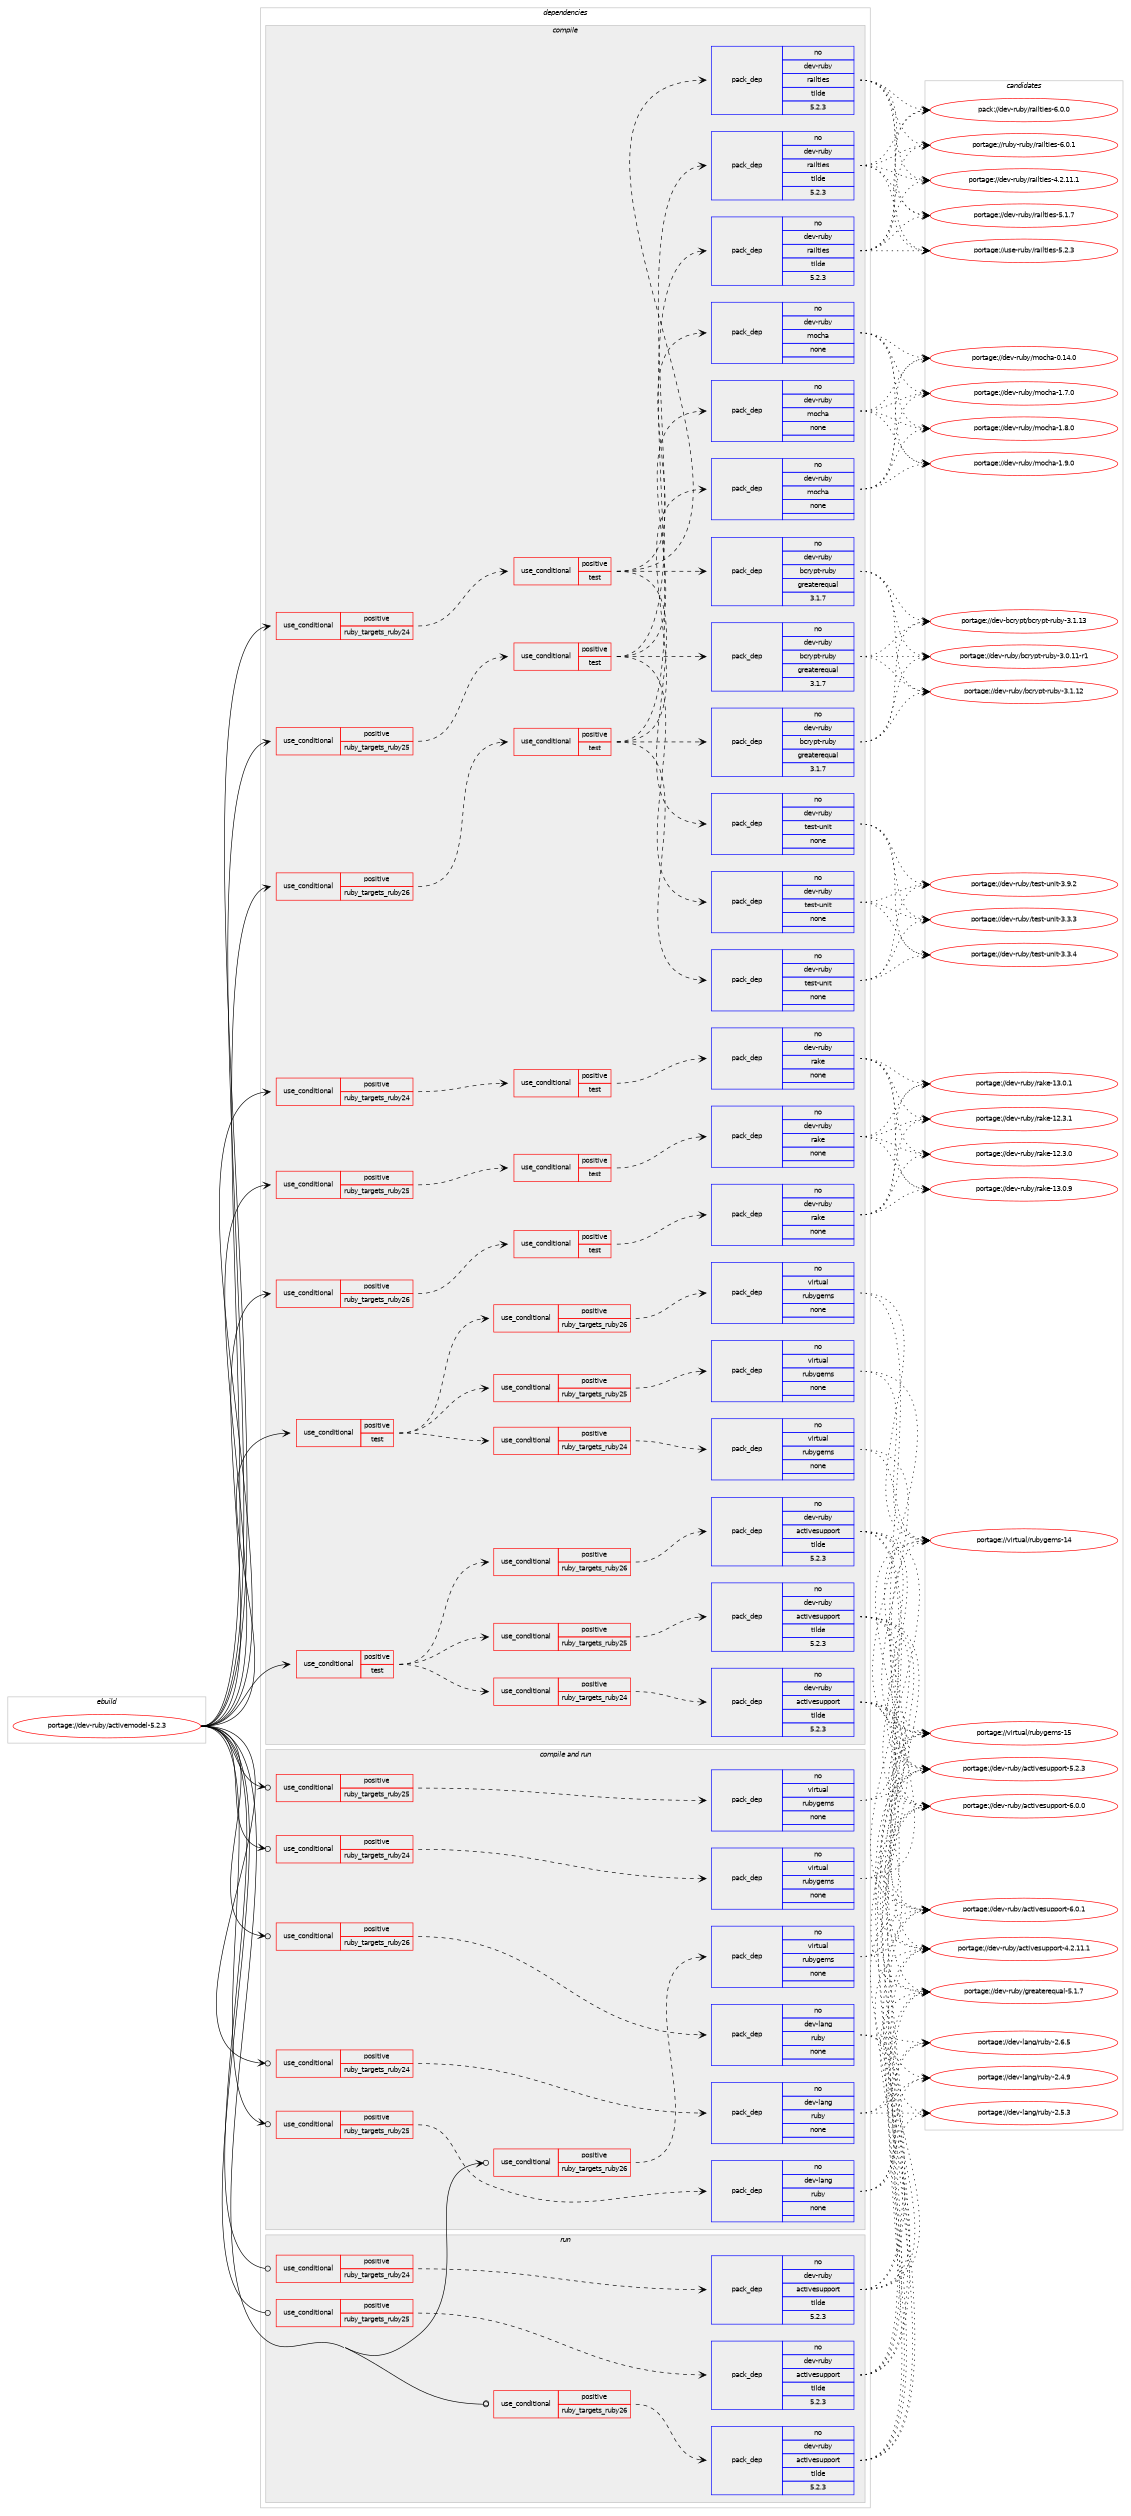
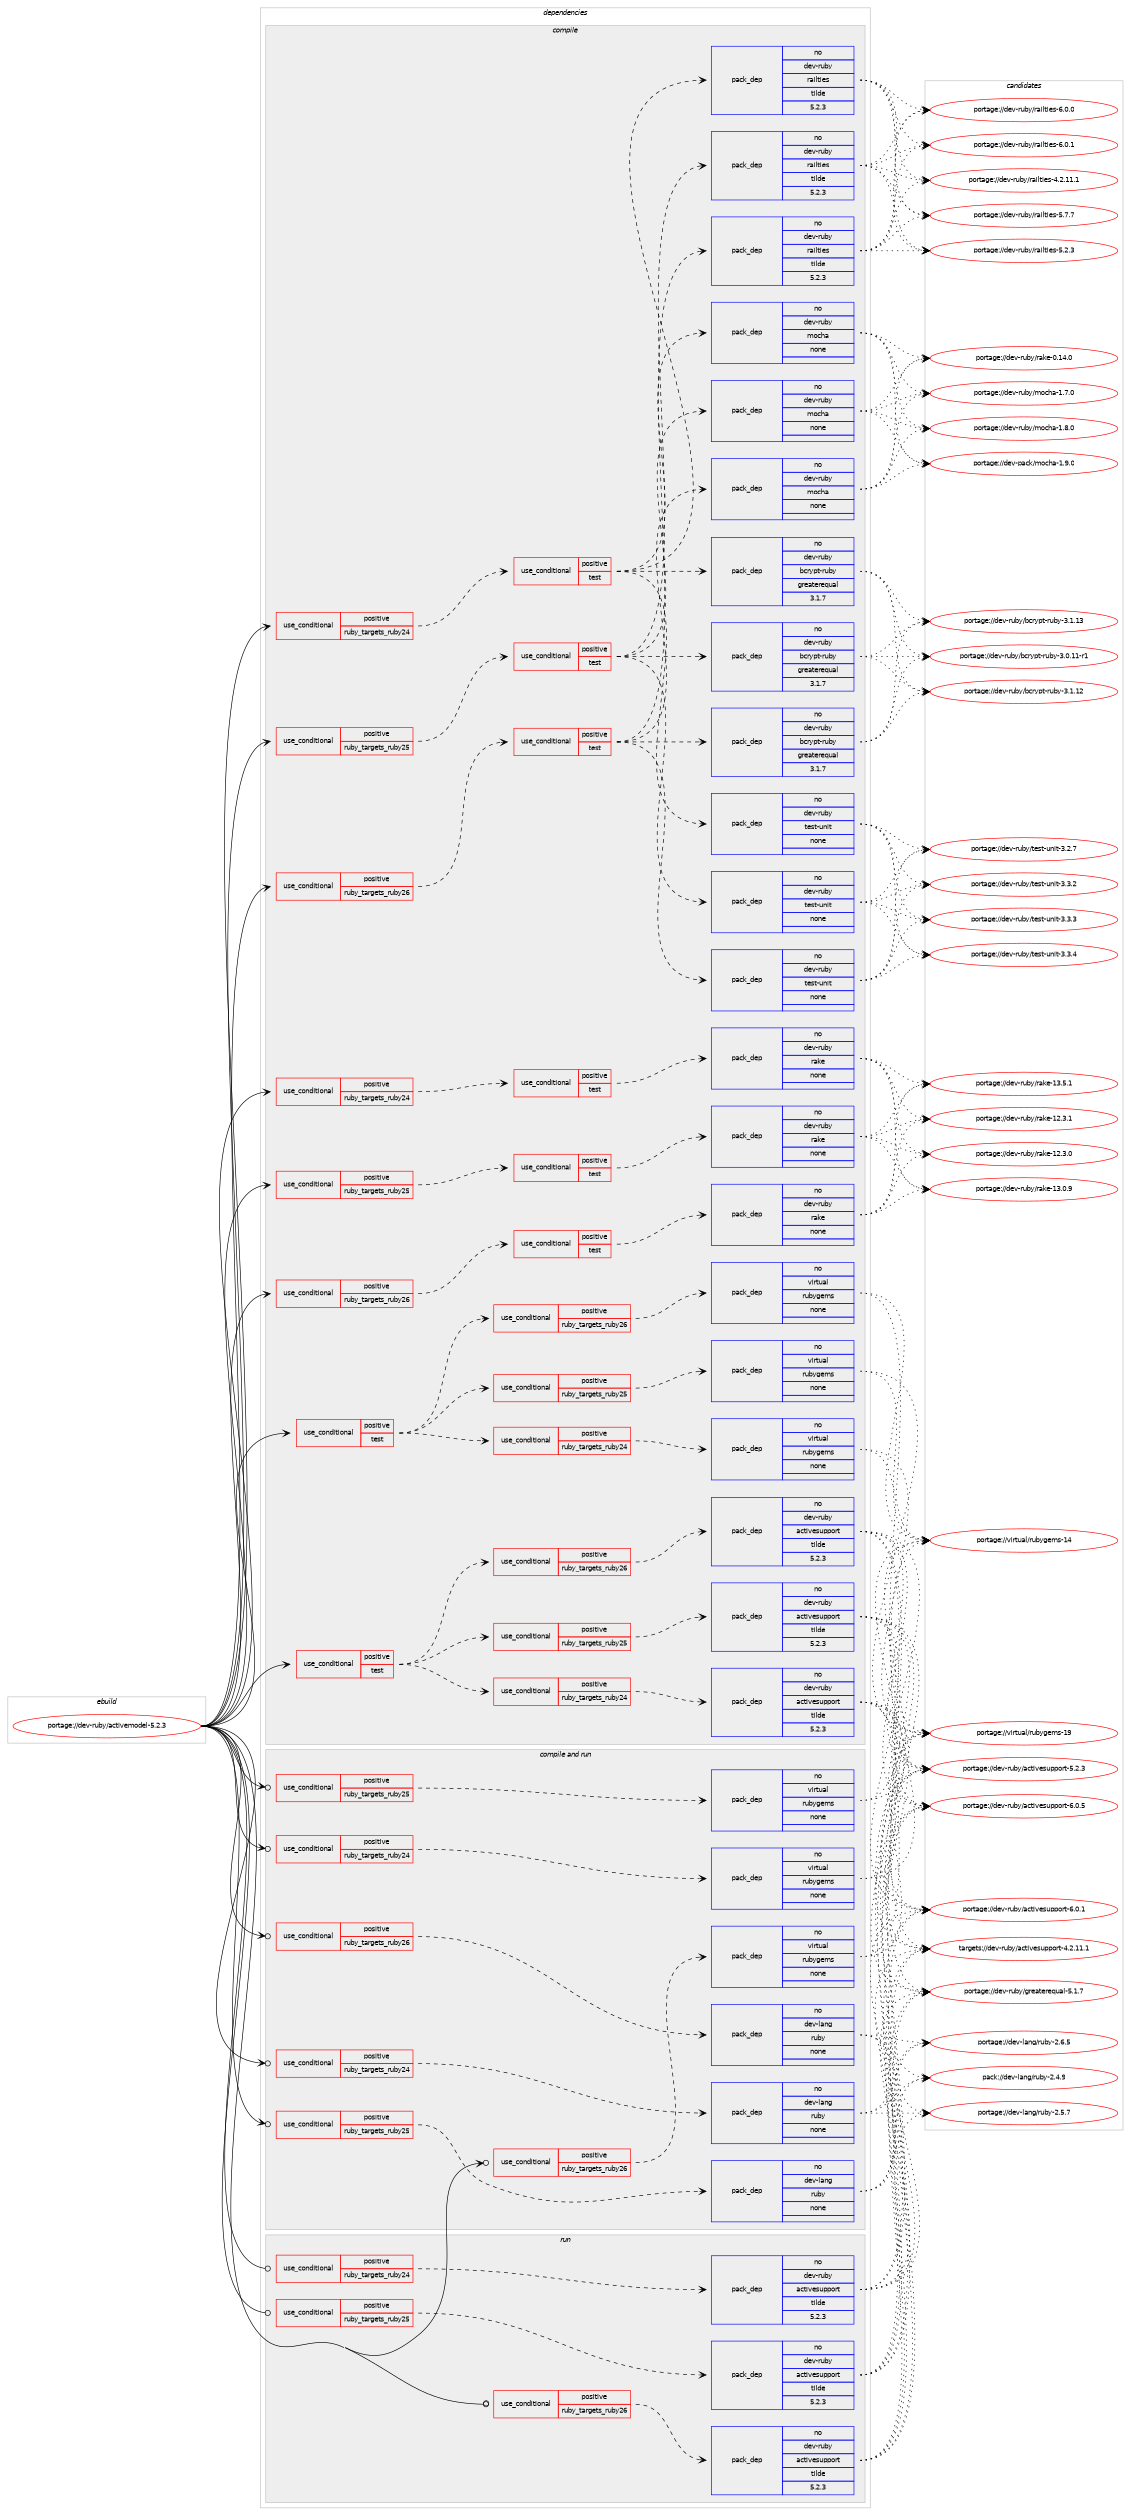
(1024, 110) -> (1024, 110)
(1024, 145) -> (1024, 145)
(1024, 216) -> (1024, 216)
(1024, 251) -> (1024, 251)
(1024, 358) -> (1024, 358)
(1024, 464) -> (1024, 464)
(1024, 621) -> (1024, 621)
none -> (1024, 849)
(1024, 885) -> (1024, 885)
(1024, 1084) -> (1024, 1084)
(1024, 1733) -> (1024, 1733)
(1024, 1806) -> (1024, 1806)
(1024, 1949) -> (1024, 1949)
(1024, 2078) -> (1024, 2078)
(1024, 2113) -> (1024, 2113)
